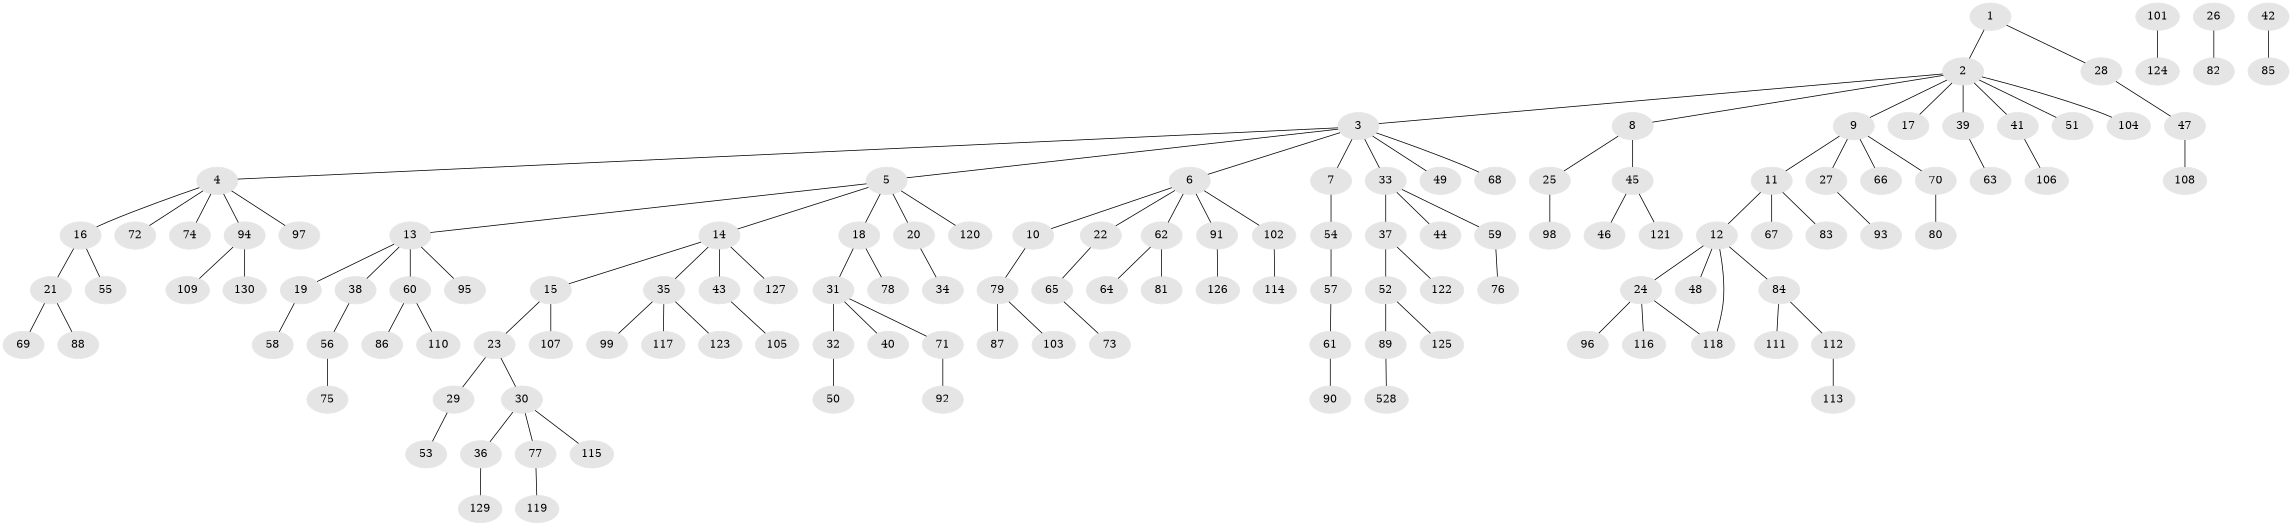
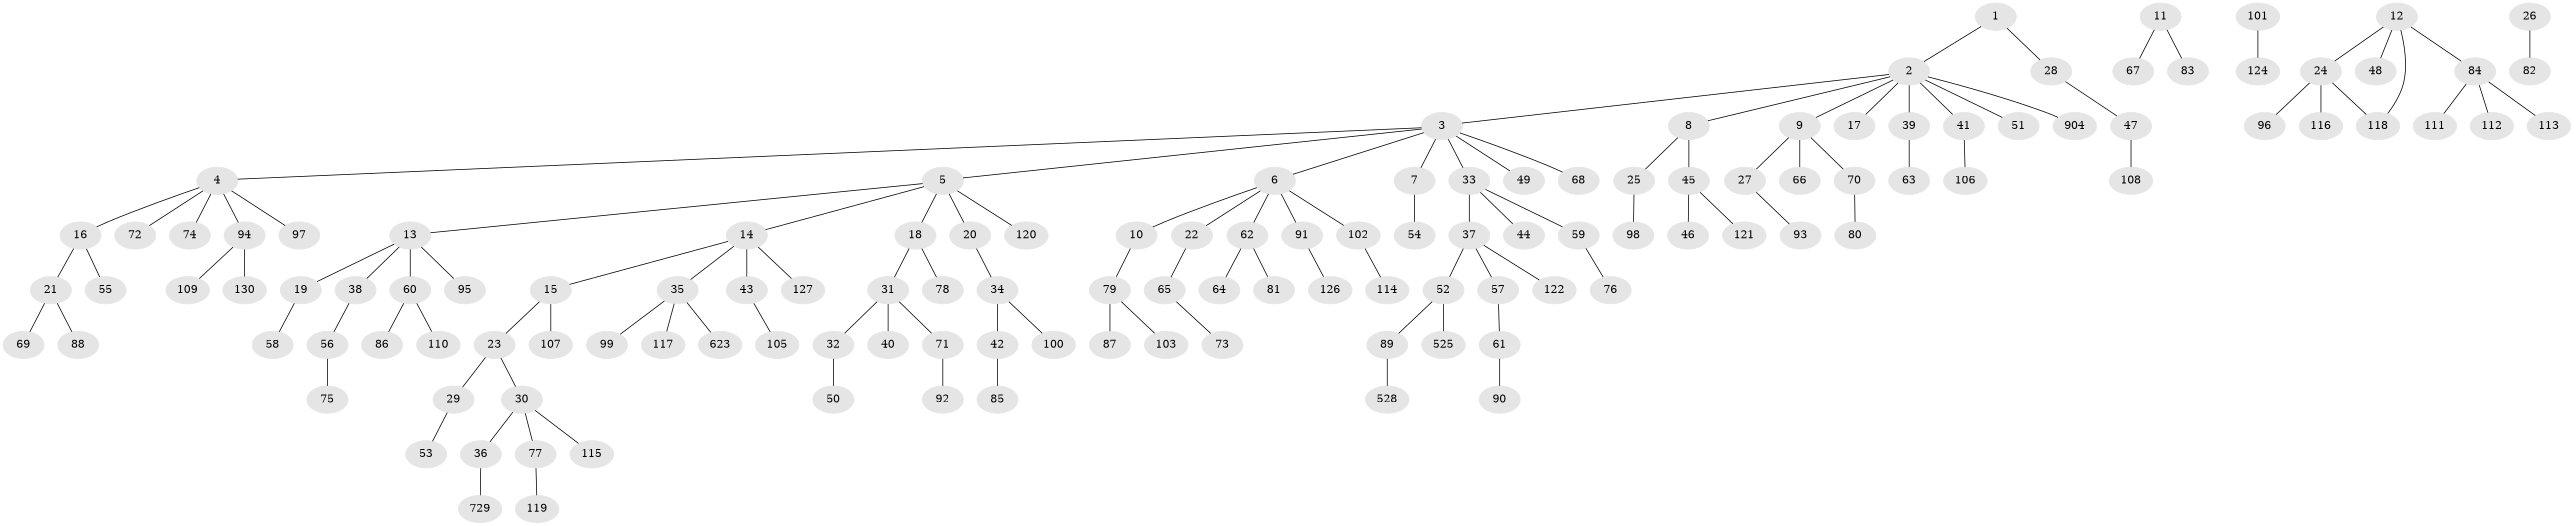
(2129, 126) -> (2075, 126)
(1813, 154) -> none
(1744, 208) -> none
(1331, 263) -> (1484, 263)
none -> (998, 318)
(720, 345) -> (720, 345)
none -> (1054, 345)
(1442, 345) -> (1443, 345)
(1833, 372) -> (2512, 99)
(480, 509) -> (480, 509)
